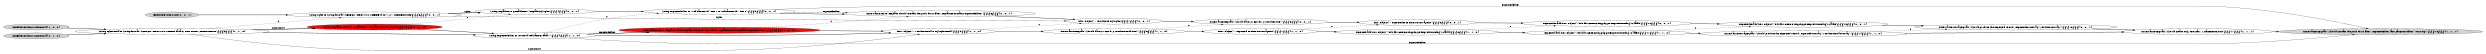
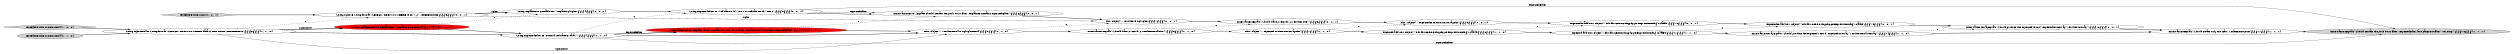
(172, 15) -> (199, 15)
(36, 27) -> (50, 27)
